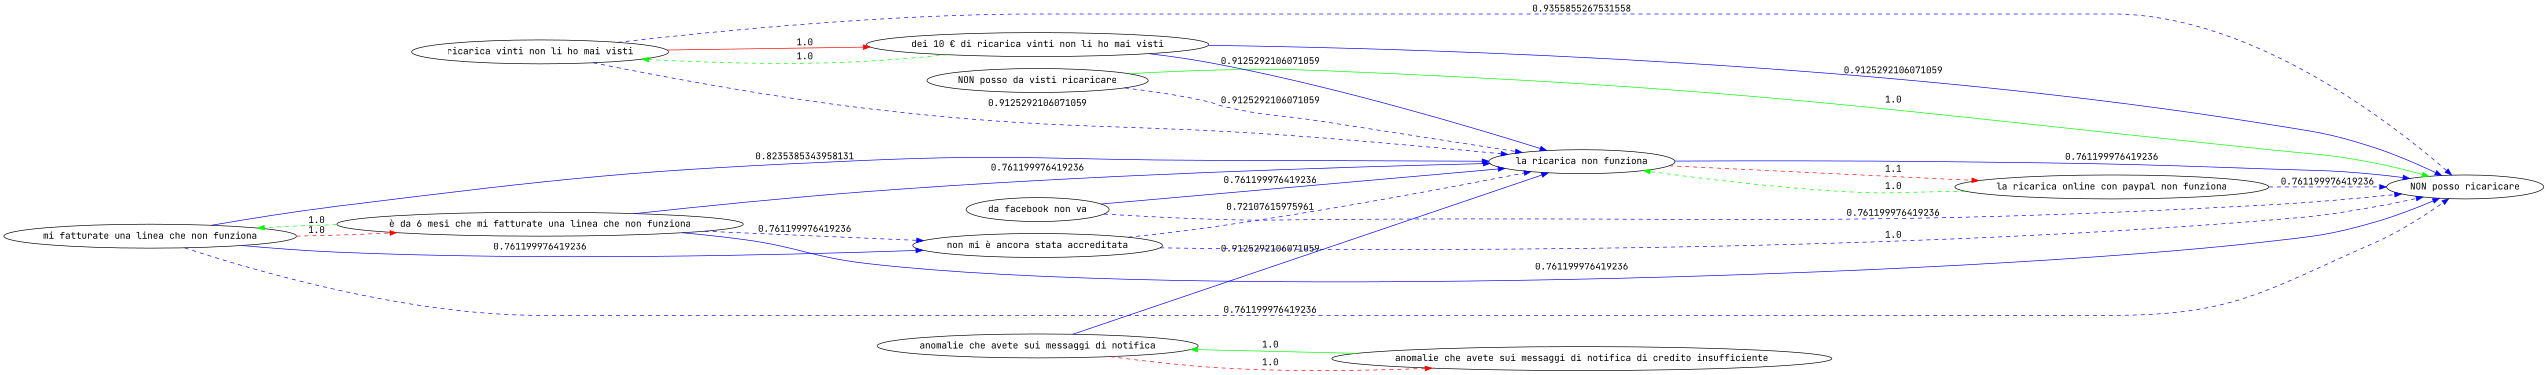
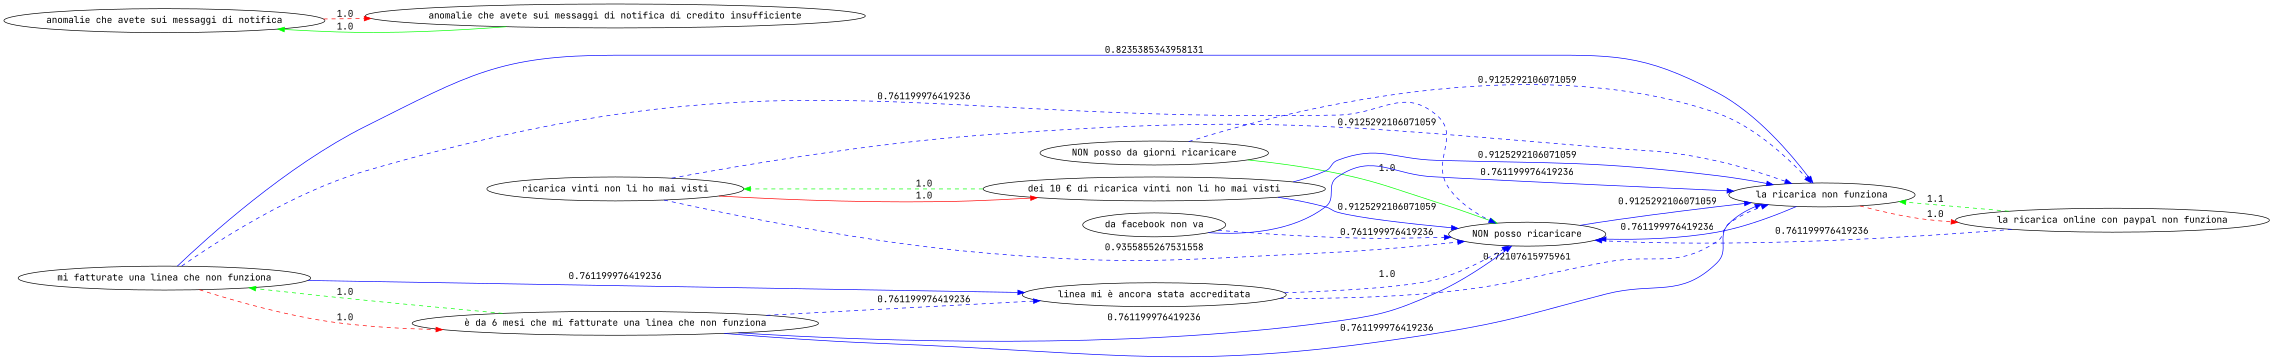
(1038, 80) -> (1154, 153)
(1893, 169) -> (1935, 215)
(1893, 187) -> (1935, 199)
(1038, 245) -> (1154, 295)
(1307, 255) -> (1662, 214)
